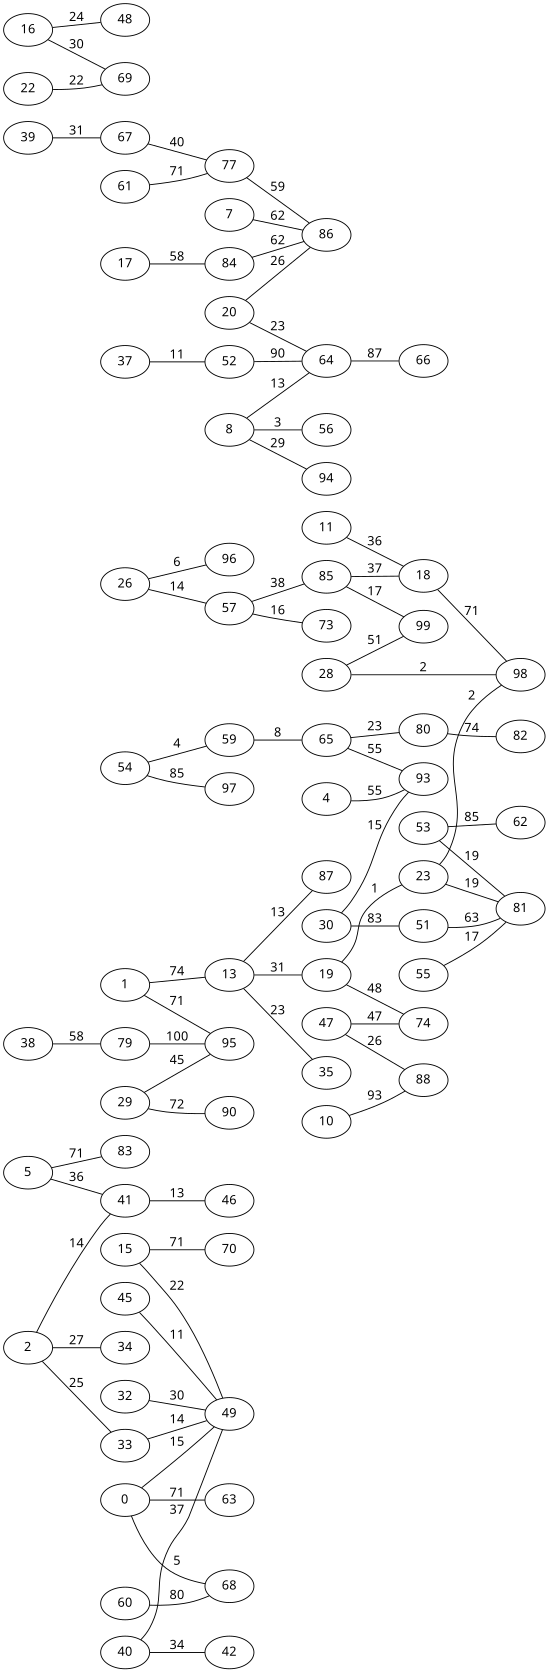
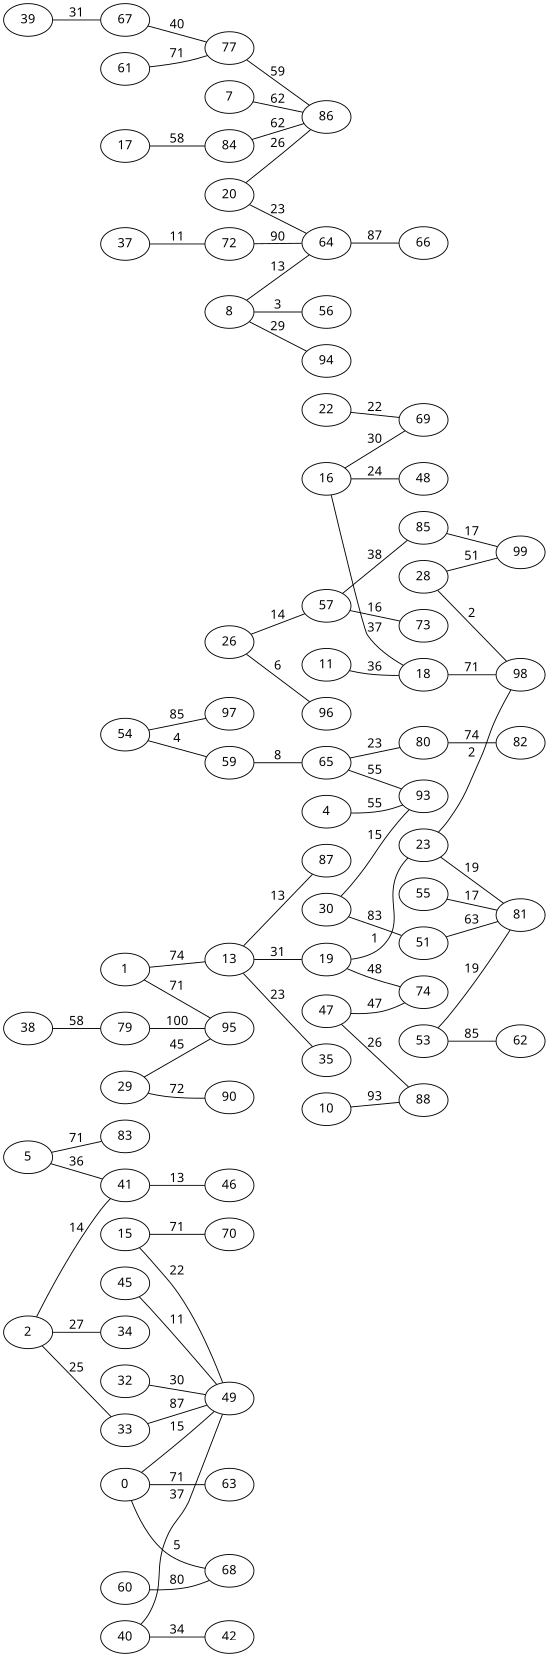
(229, 362) -> (229, 244)
(375, 576) -> (355, 593)
(177, 1420) -> (177, 1404)
